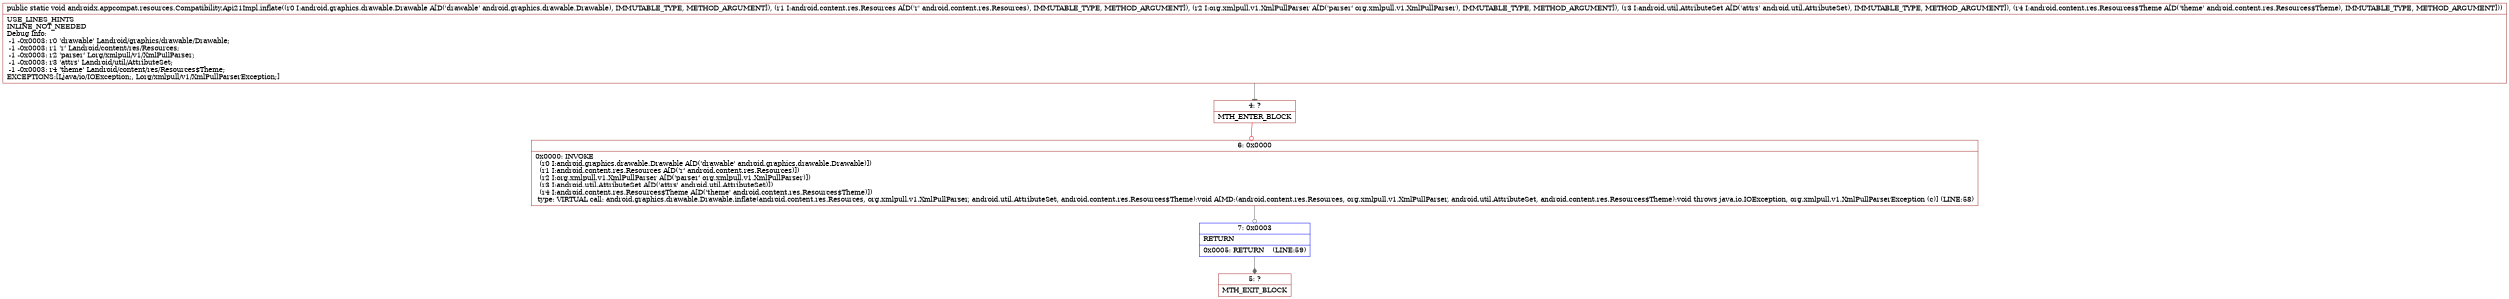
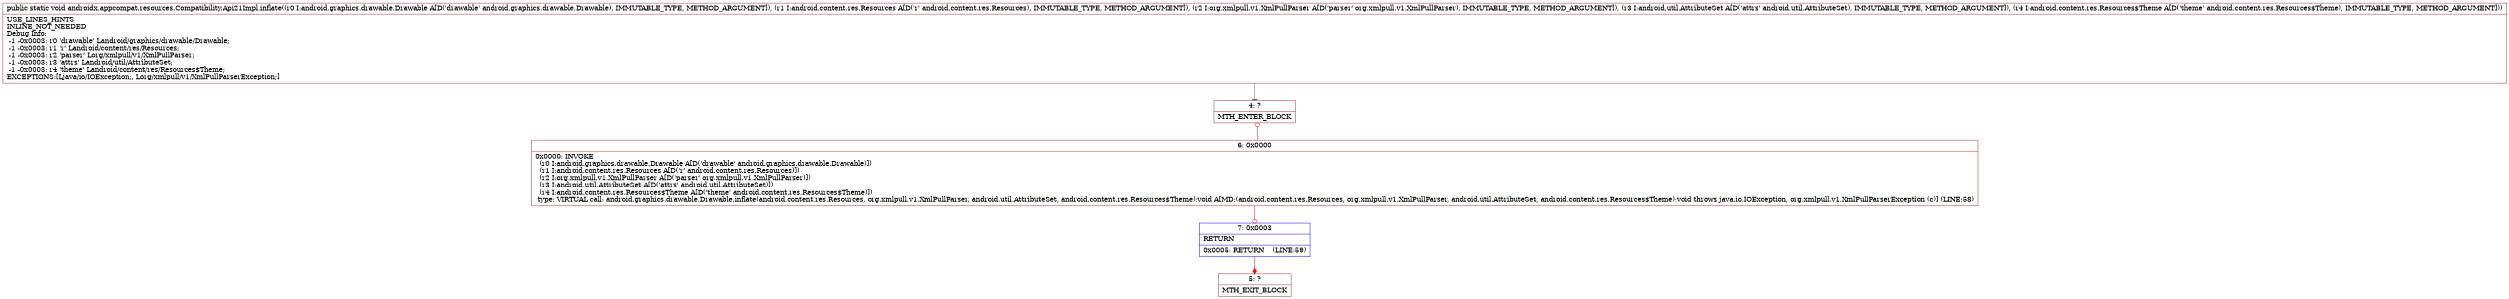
(1252, 130) -> (1258, 134)
(1255, 212) -> (1255, 212)
(1255, 262) -> (1255, 262)
